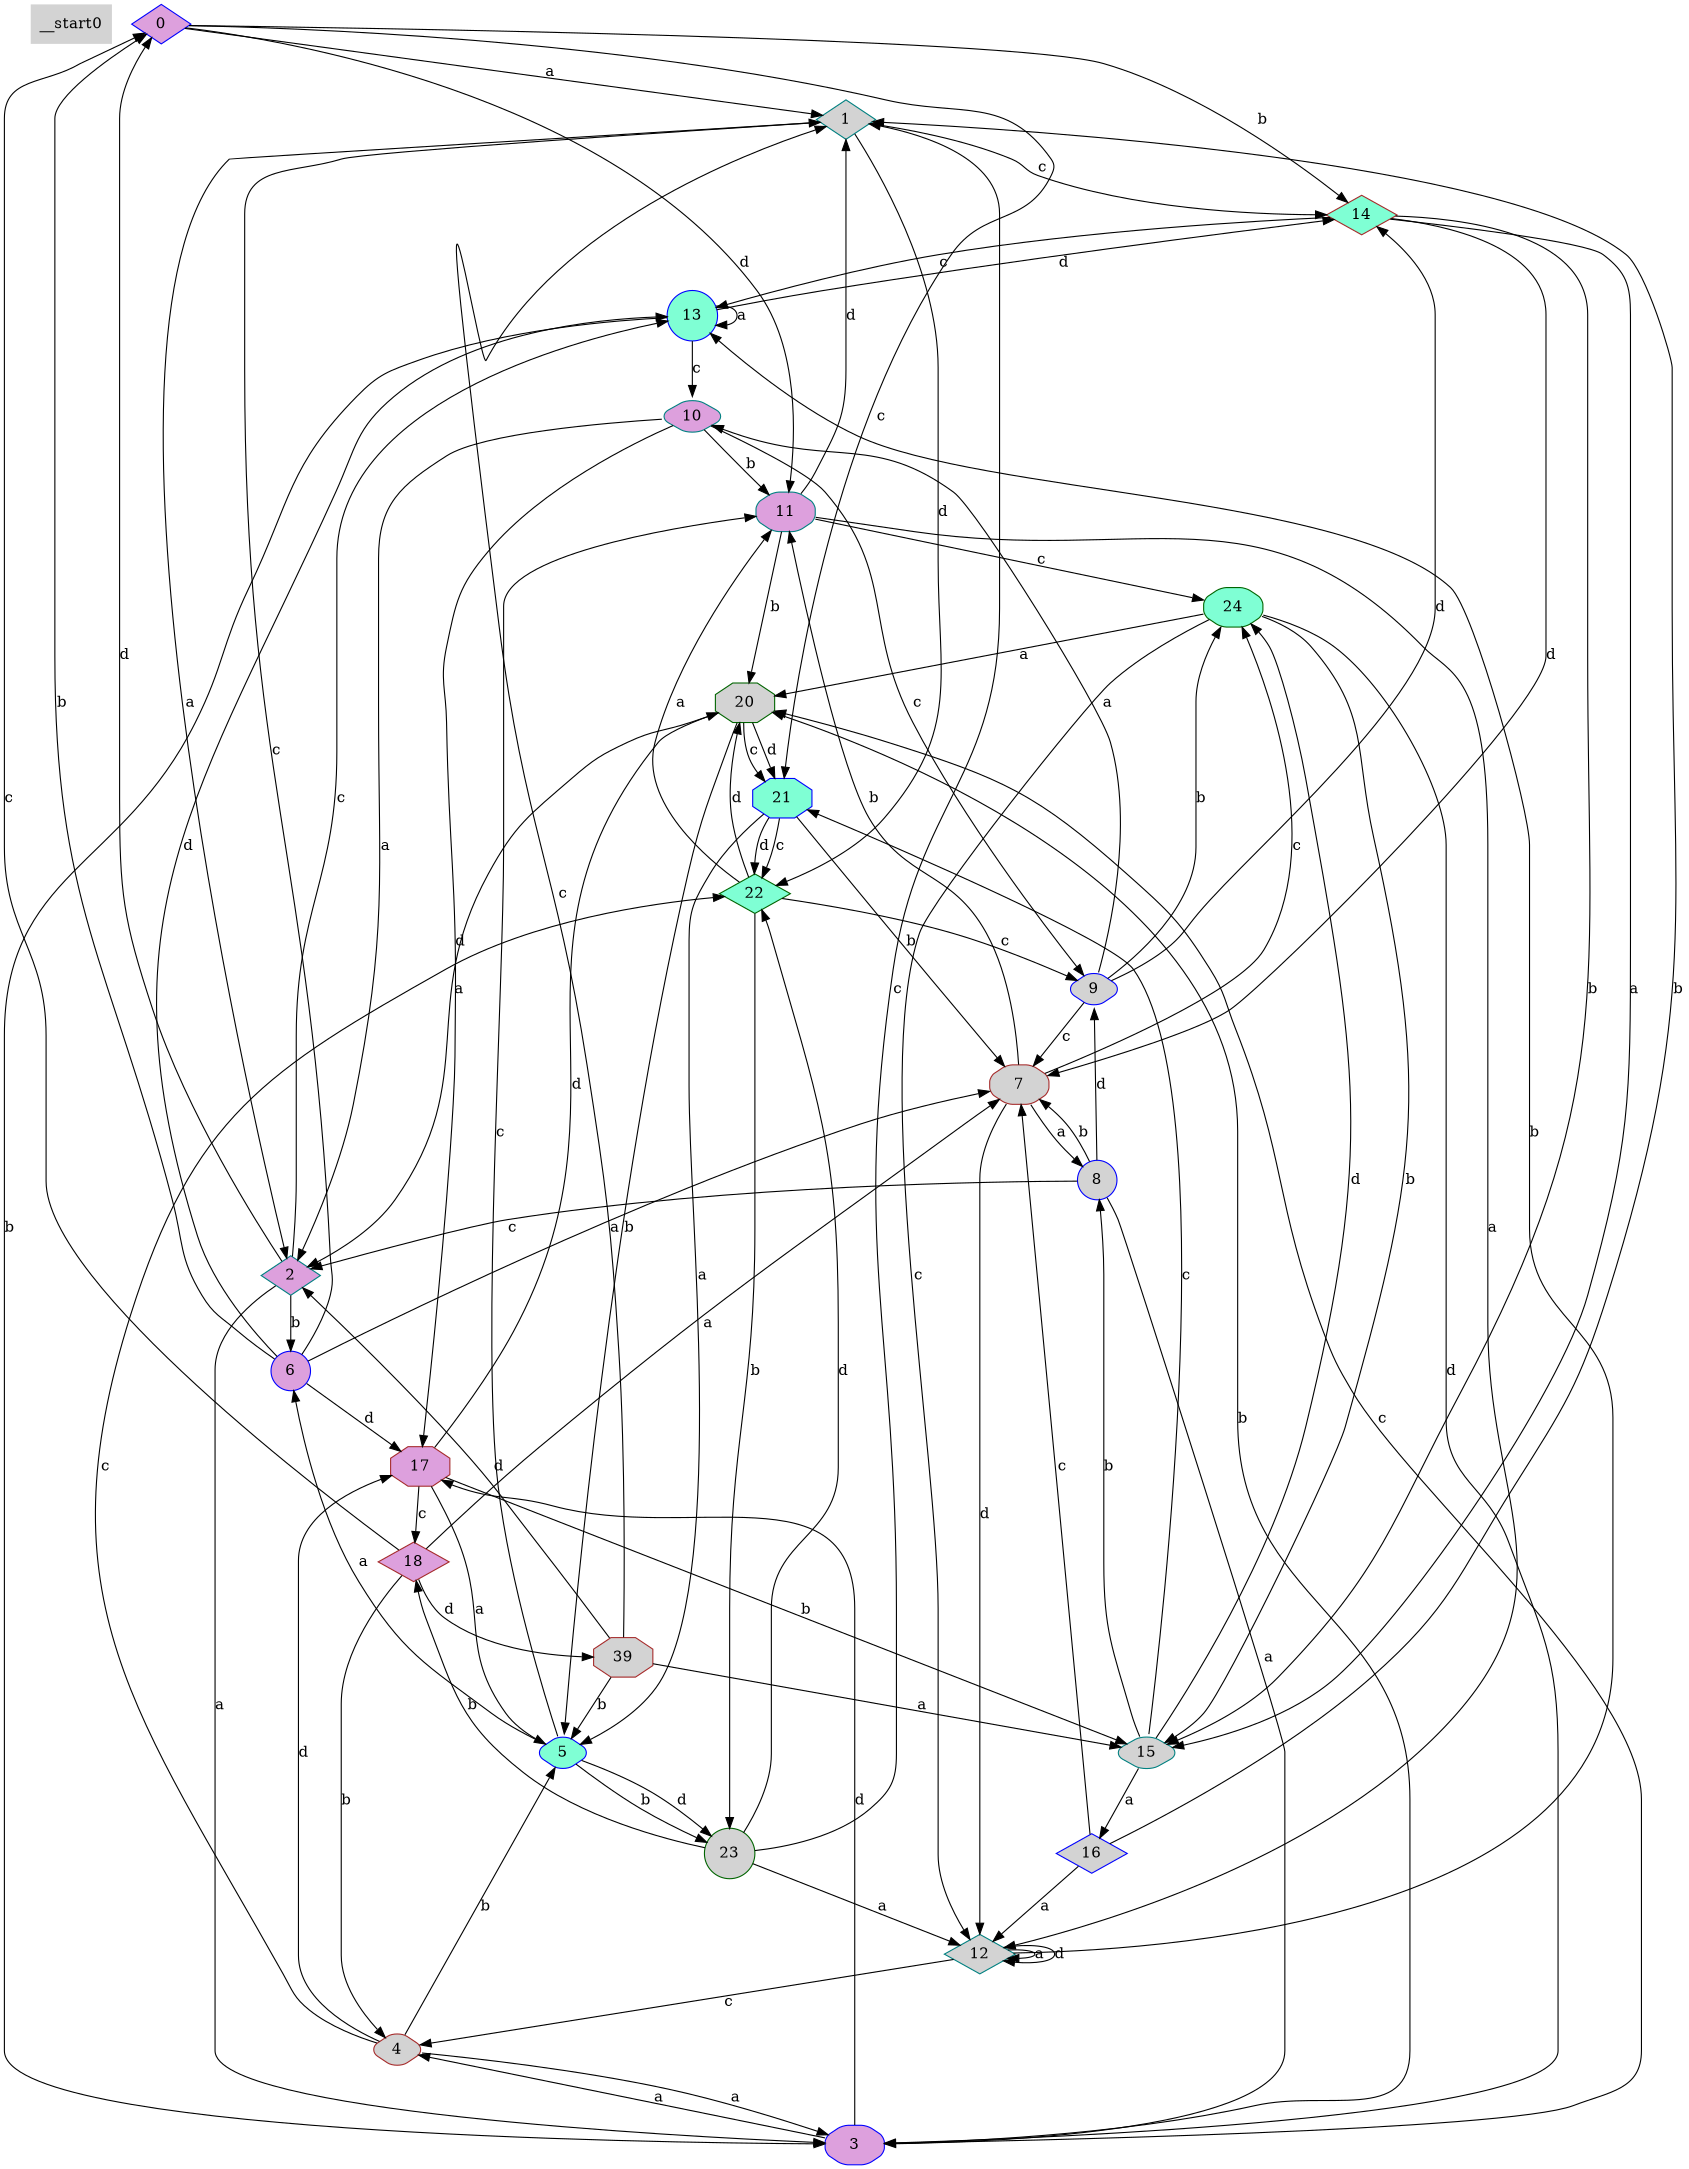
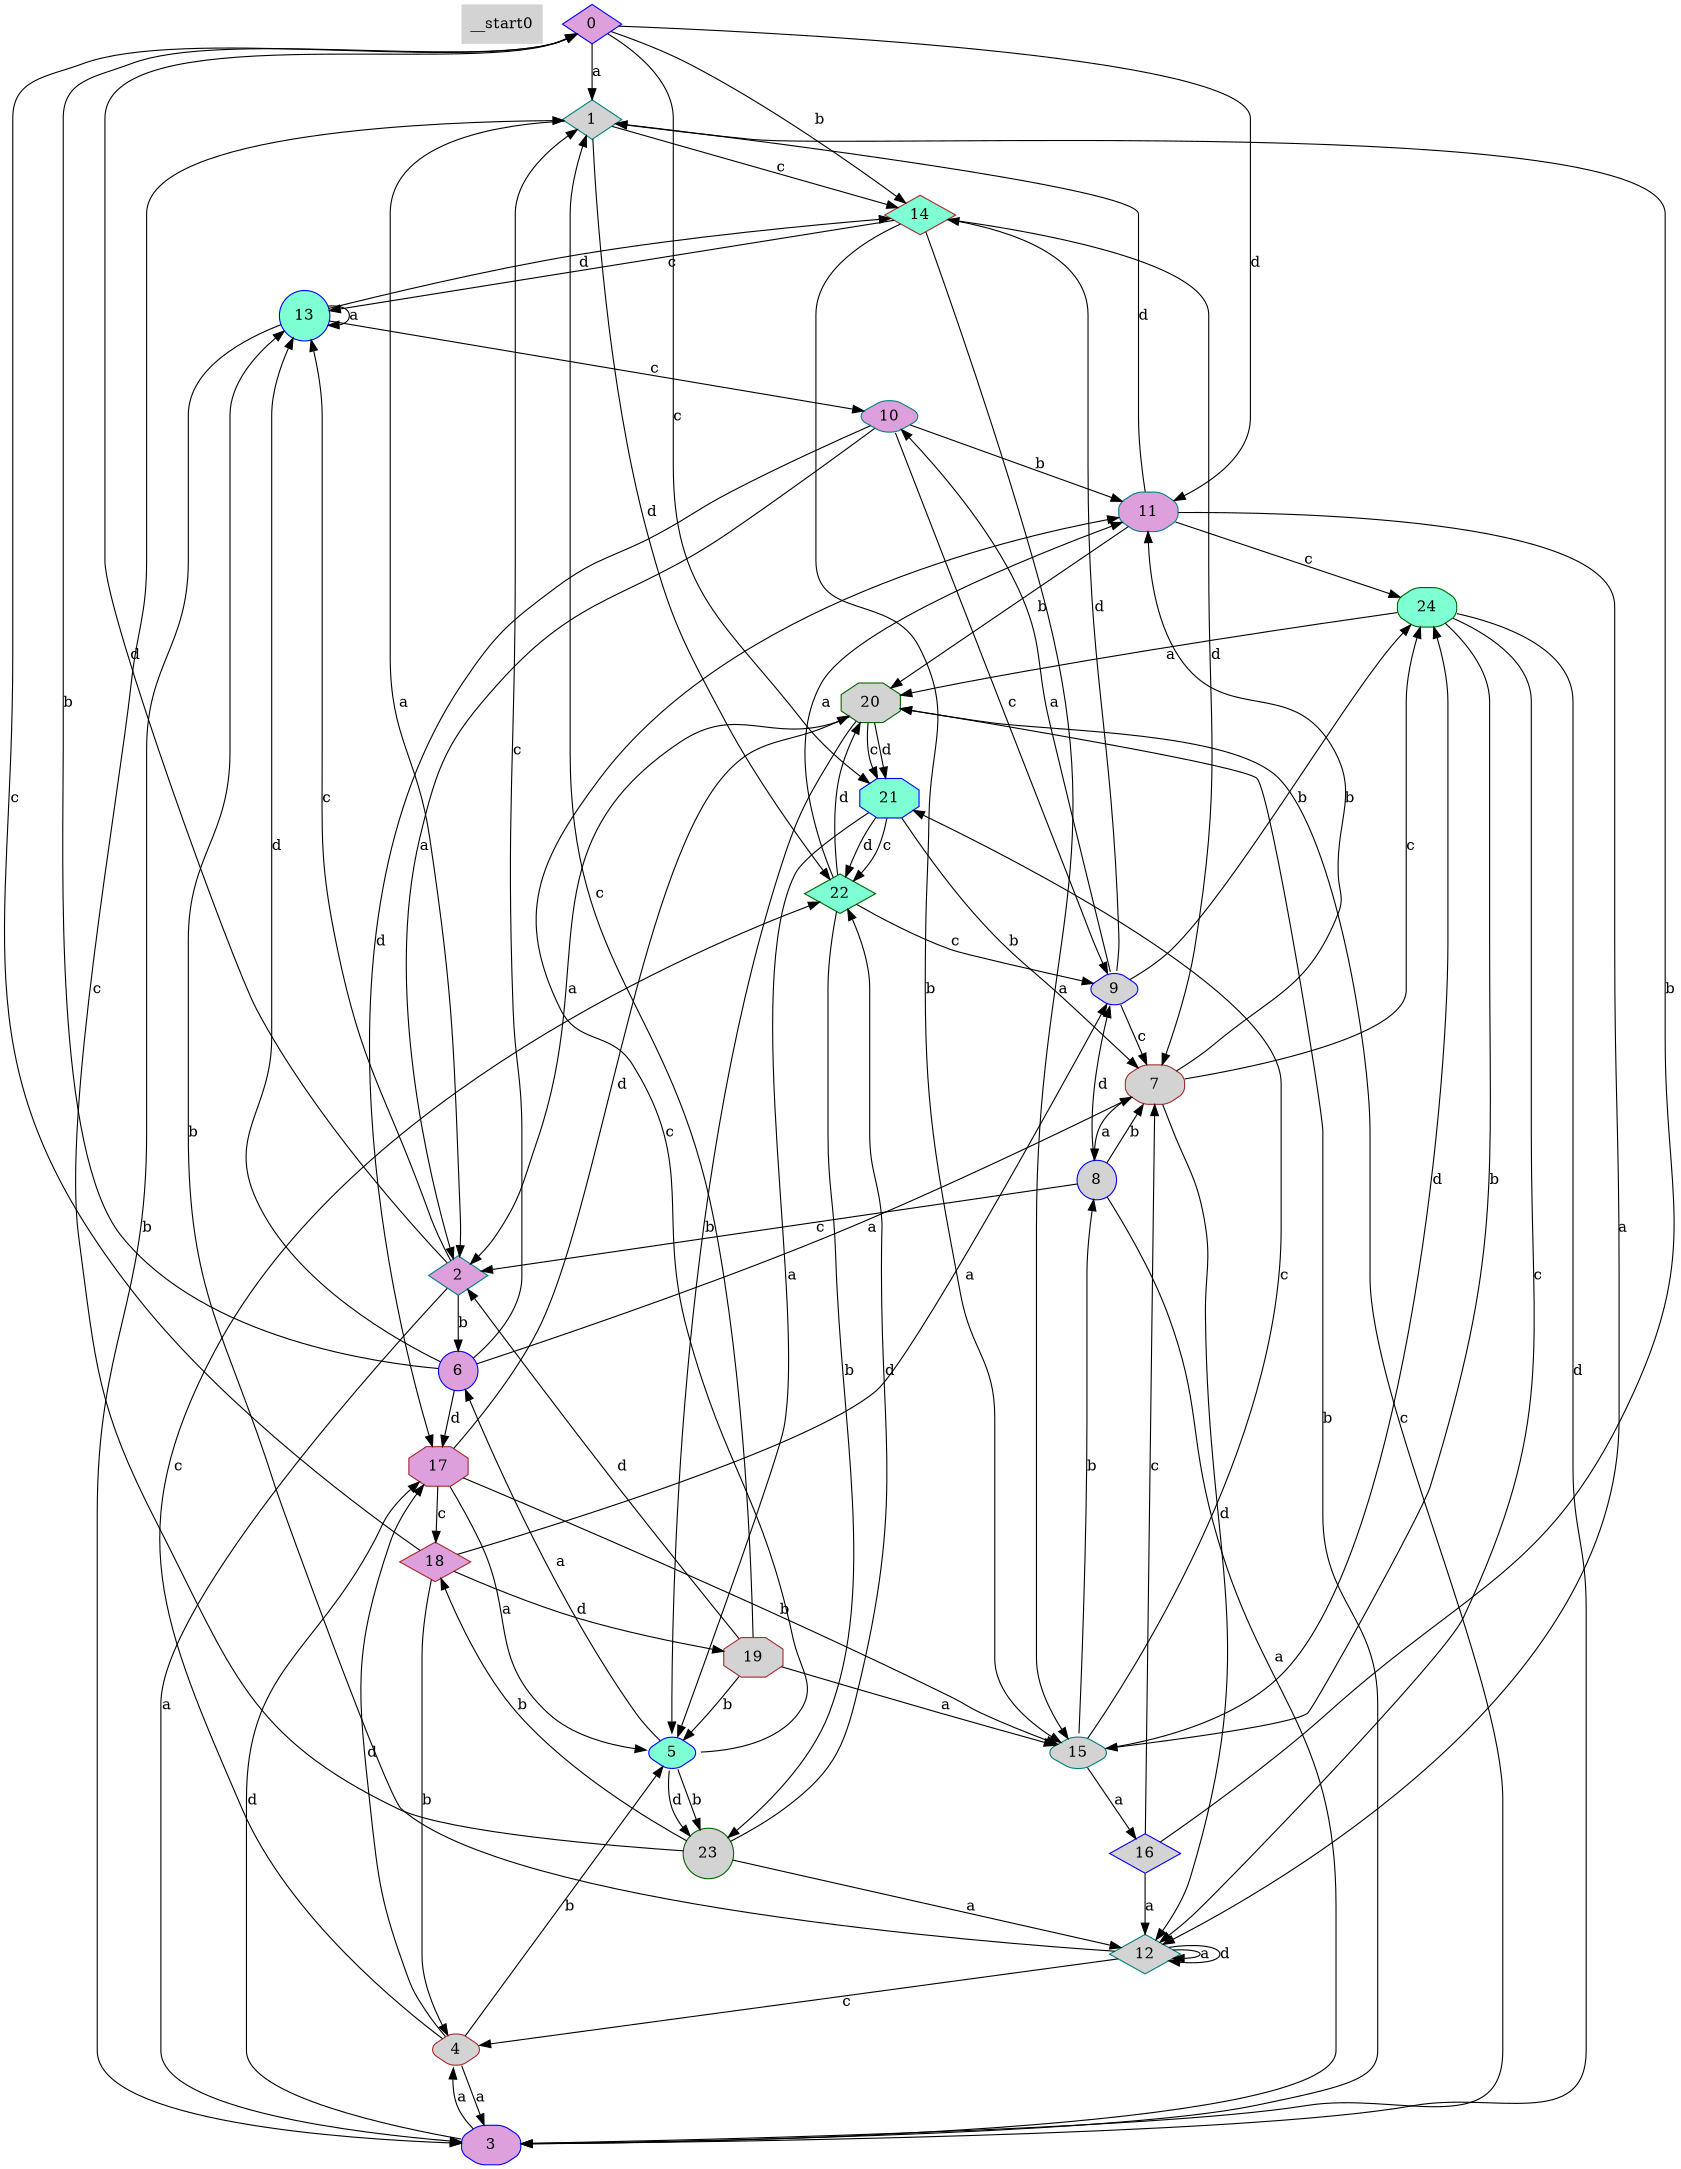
(686, 1329) -> (871, 1394)
(623, 1657) -> (753, 1657)
